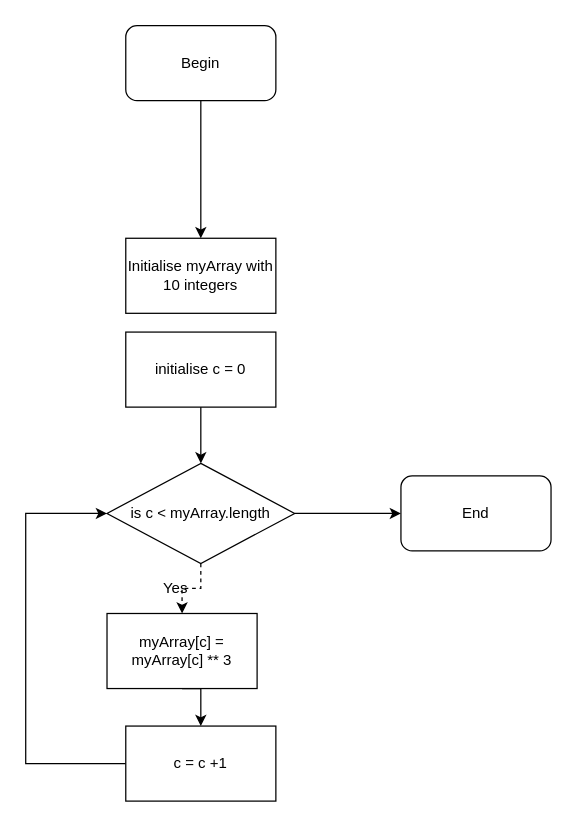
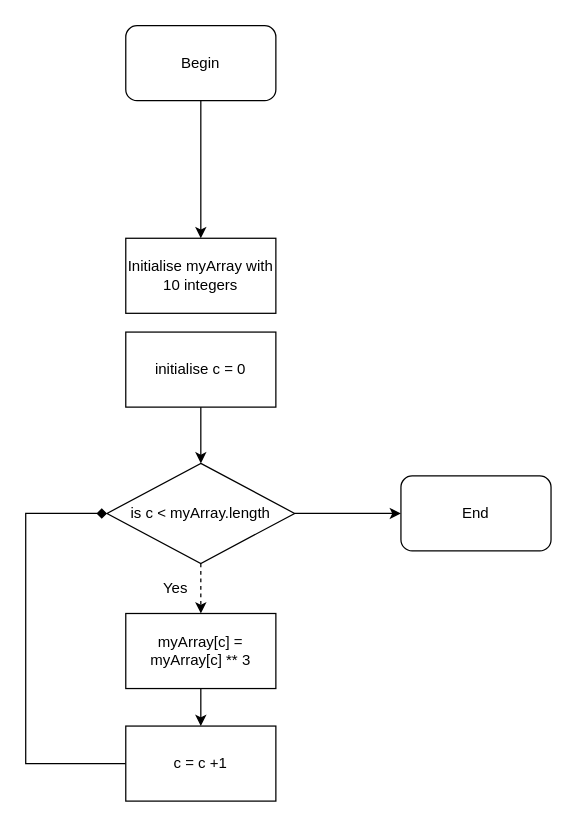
(97, 513) -> (96, 513)
(182, 651) -> (201, 651)
